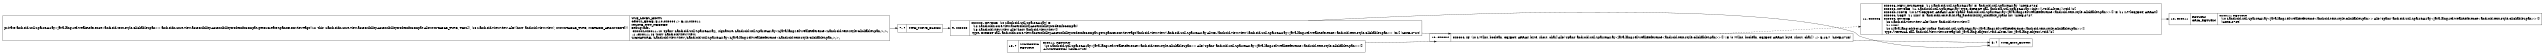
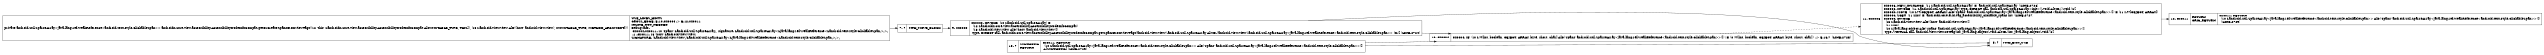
(1920, 42) -> (1676, 44)
(2016, 43) -> (2016, 43)
